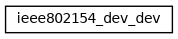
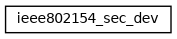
(89, 19) -> (88, 19)
